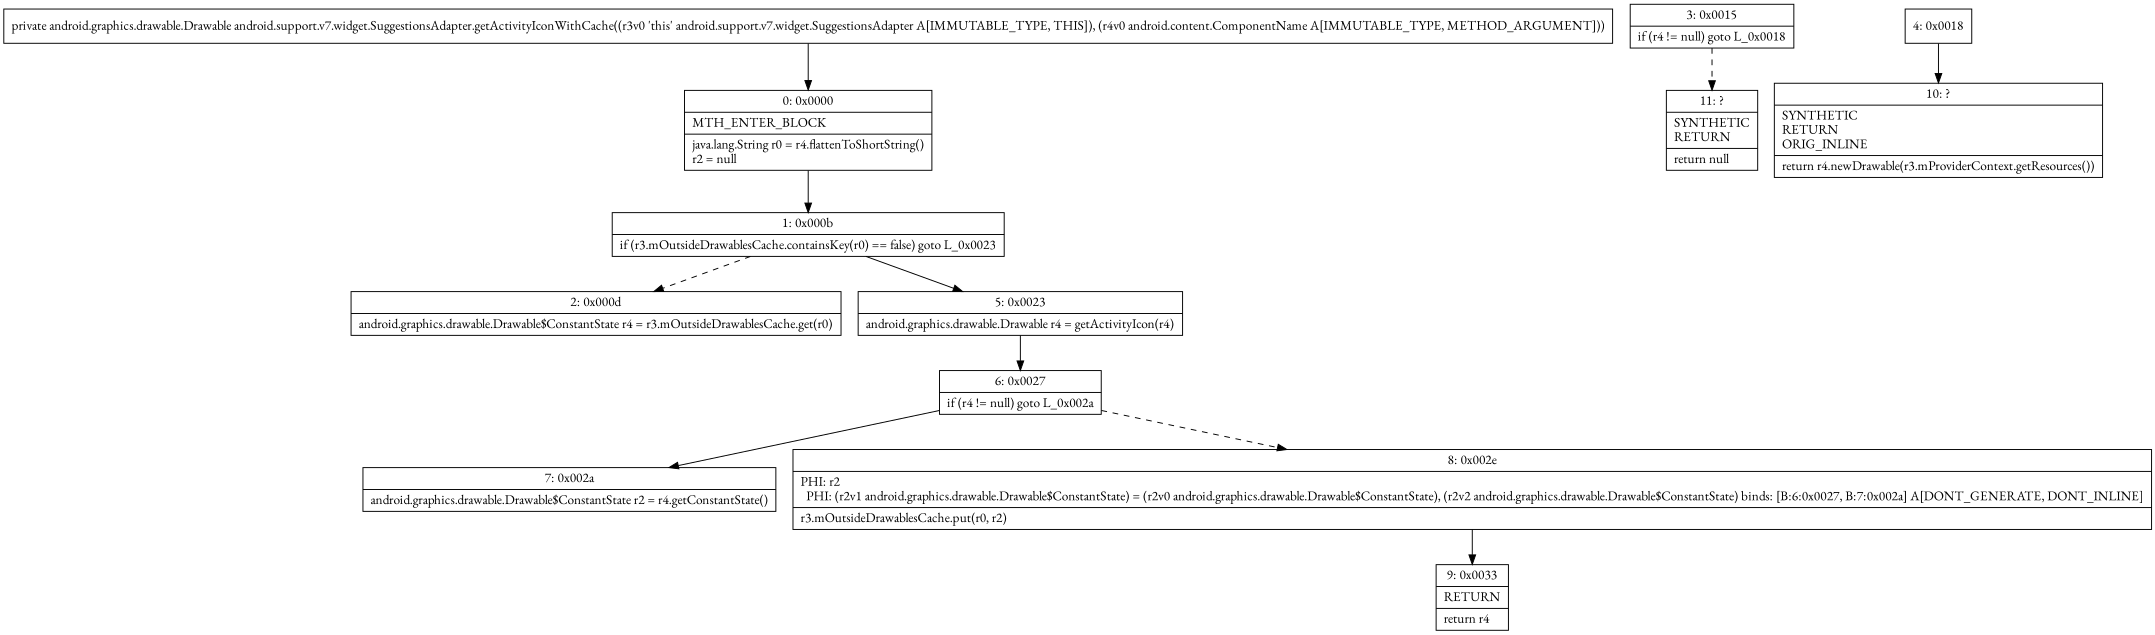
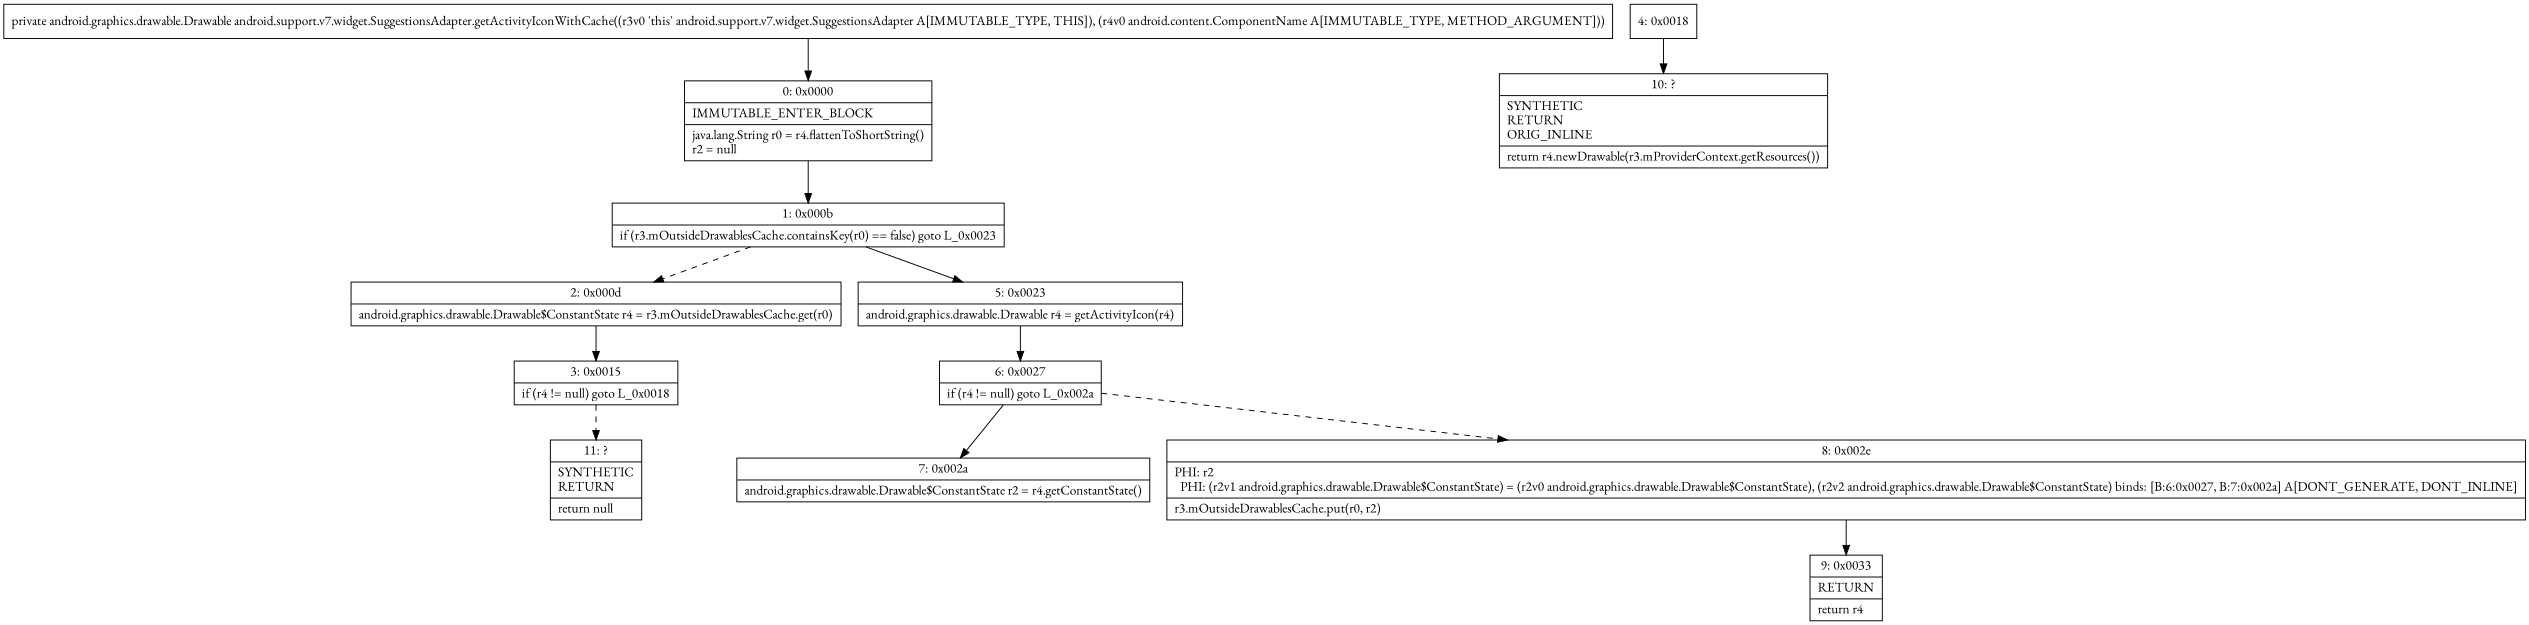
(760, 123) -> (783, 113)
none -> (596, 339)
